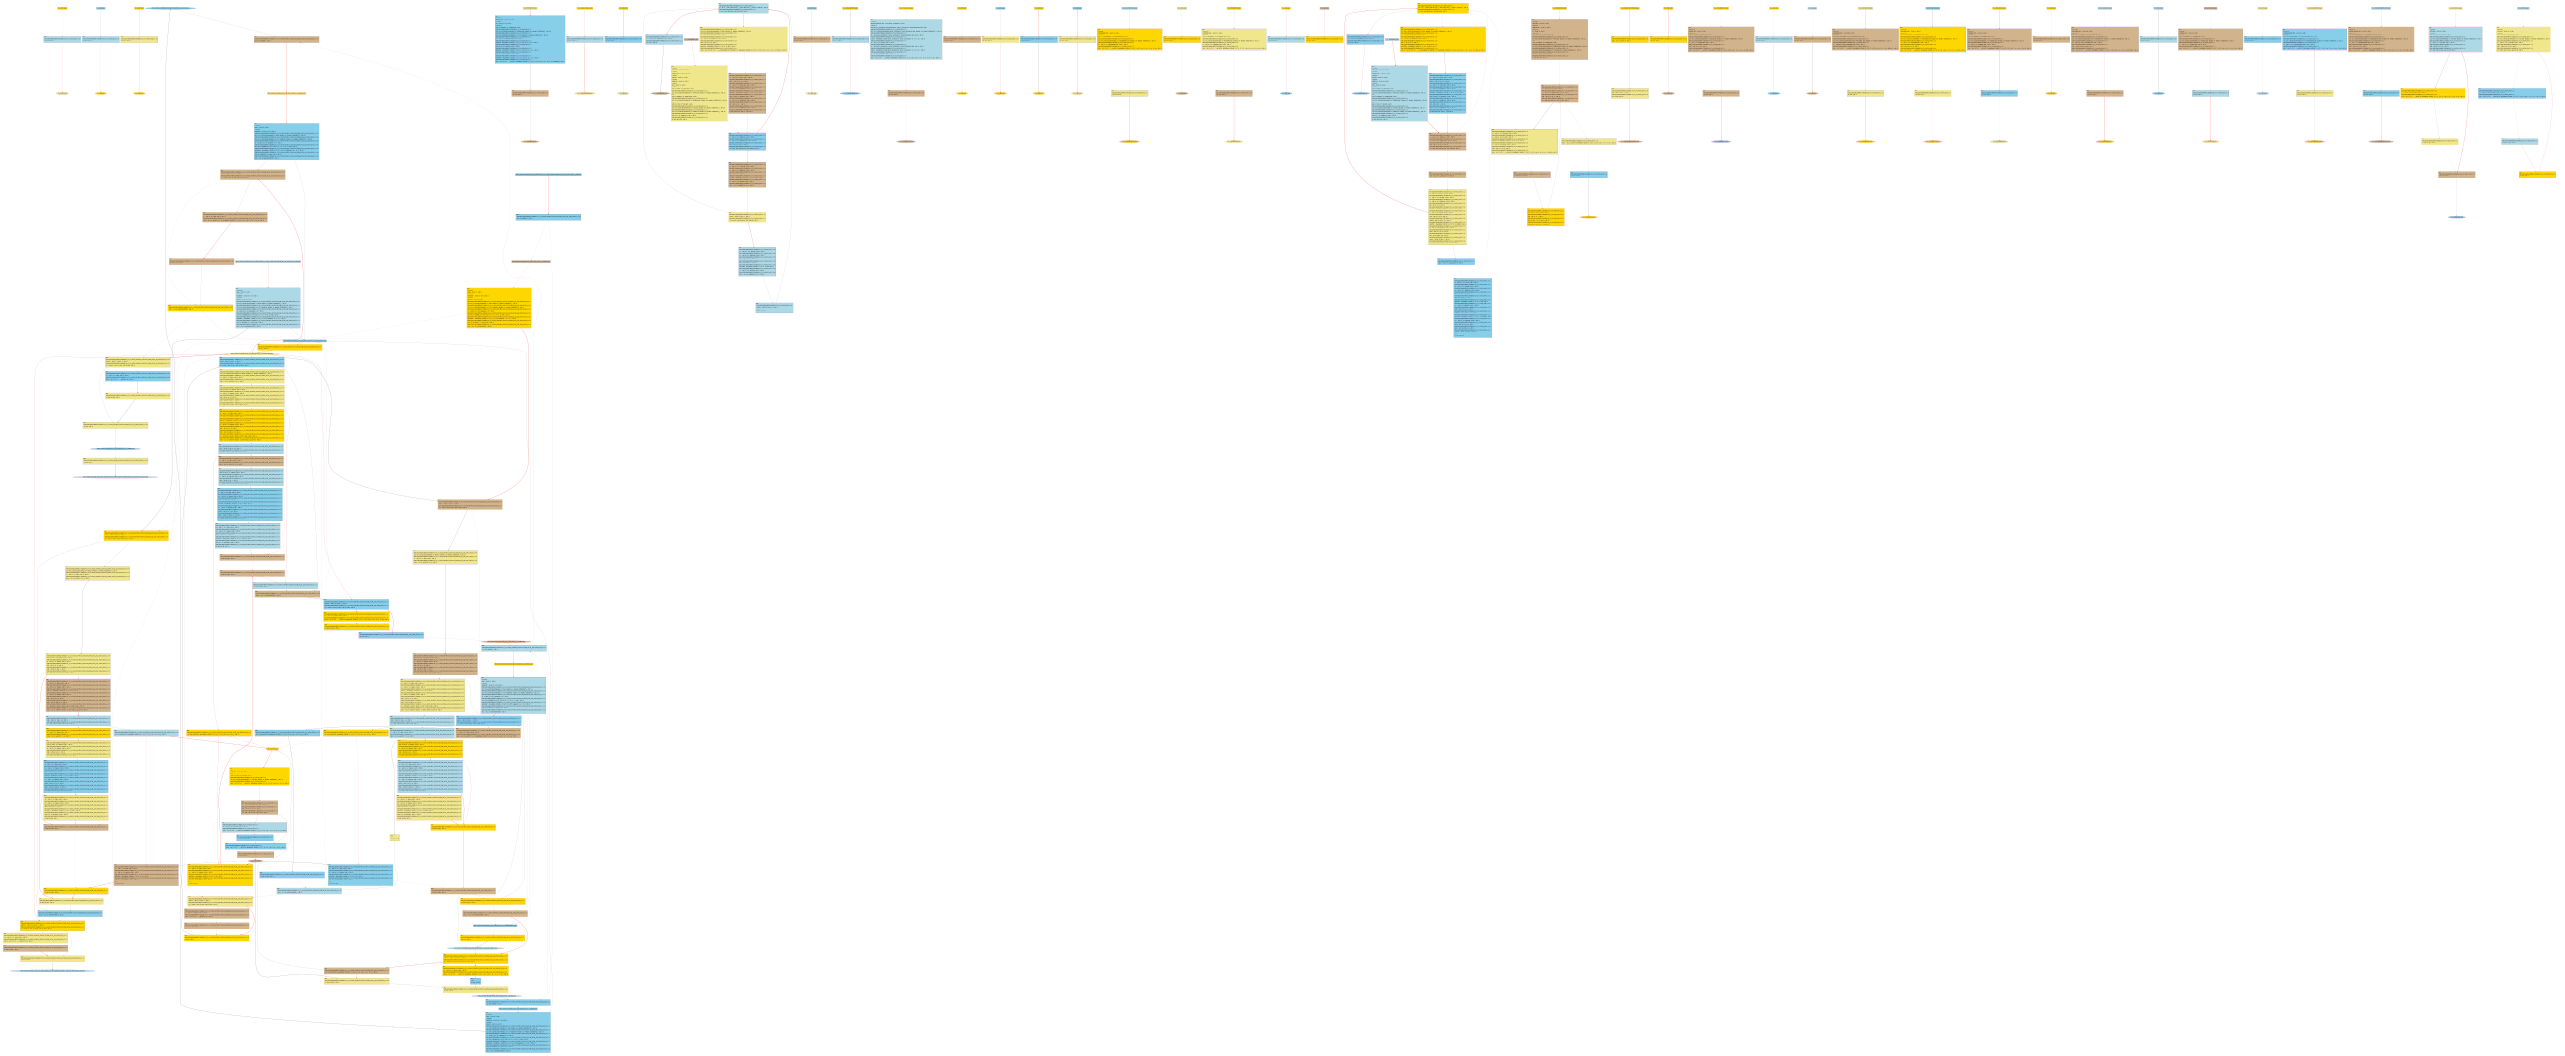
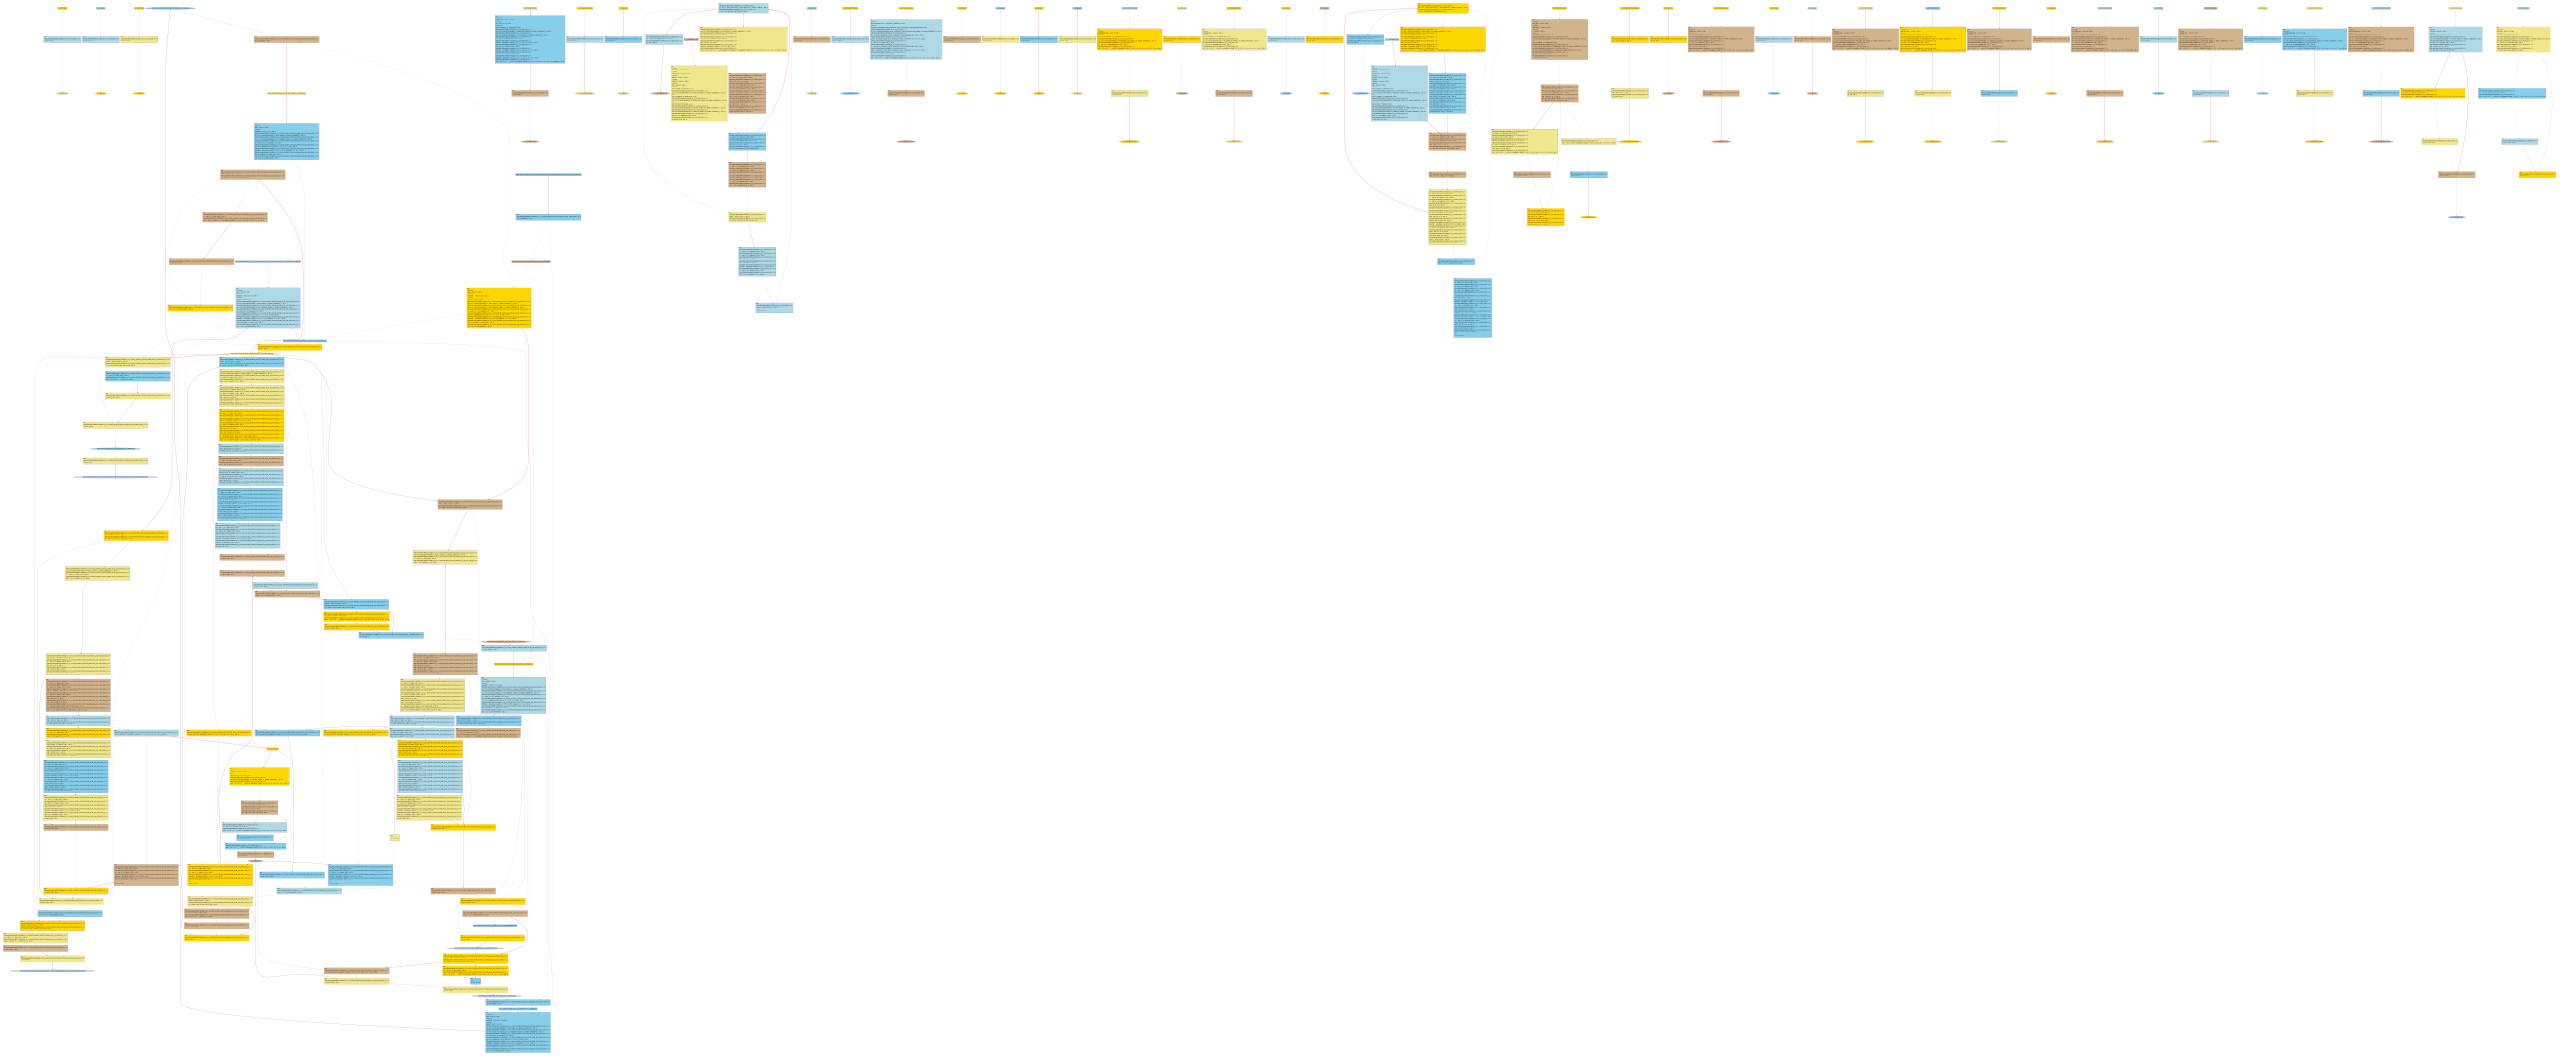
none -> (1325, 93)
(1630, 142) -> (1630, 142)
(1721, 142) -> (1721, 142)
